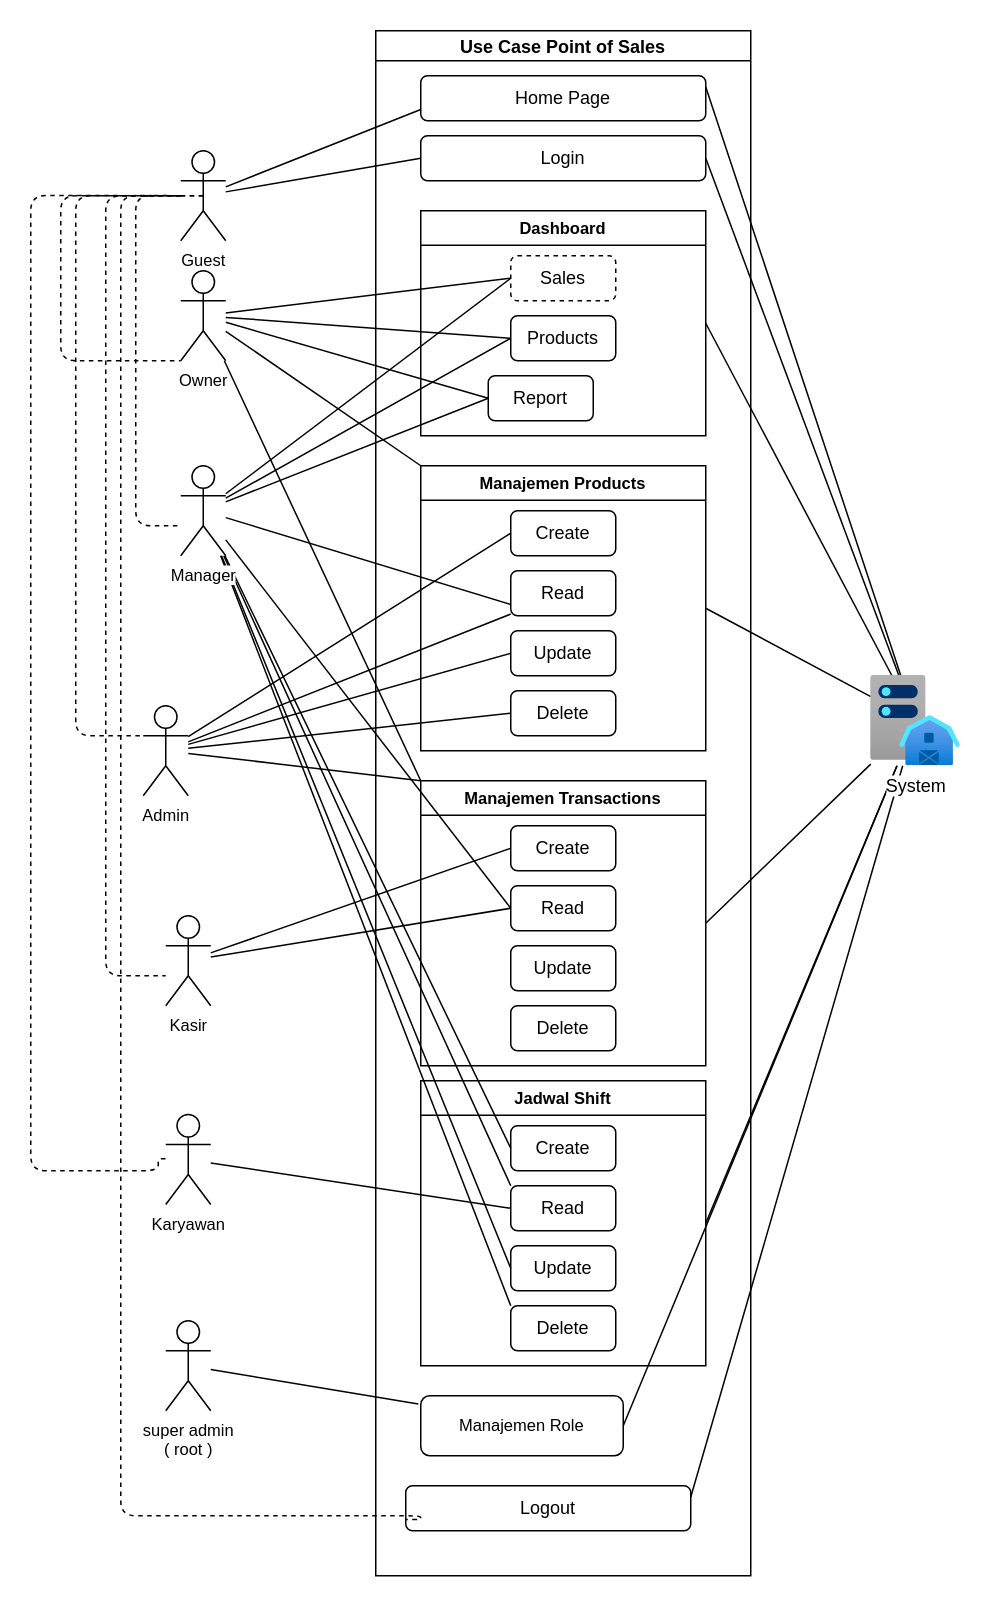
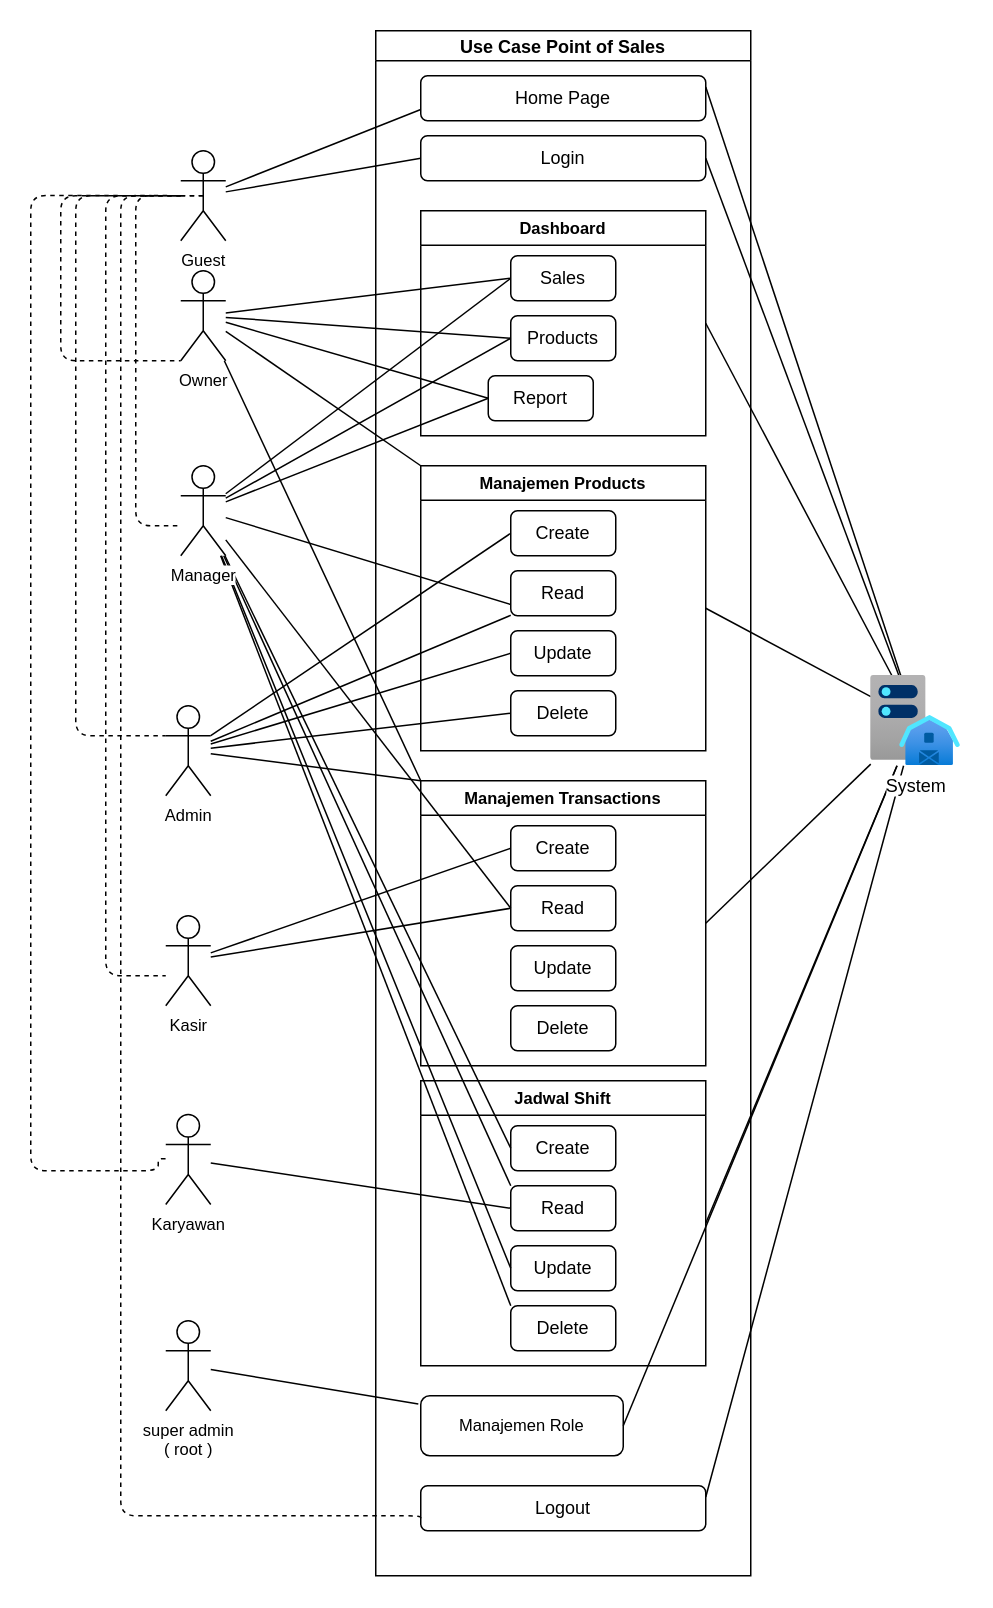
(563, 278) -> (563, 278)
(166, 751) -> (188, 751)
(548, 1508) -> (563, 1508)
